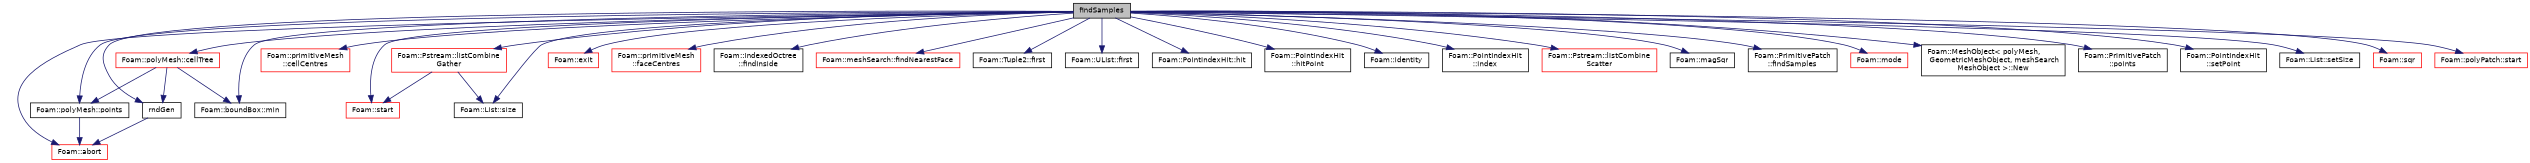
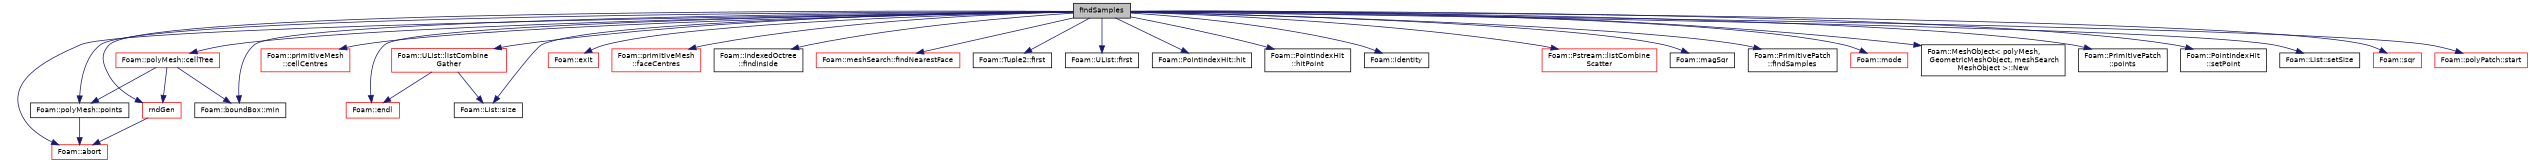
(449, 60) -> (449, 60)
(1485, 60) -> none
(162, 110) -> (162, 110)
(373, 110) -> (373, 110)
